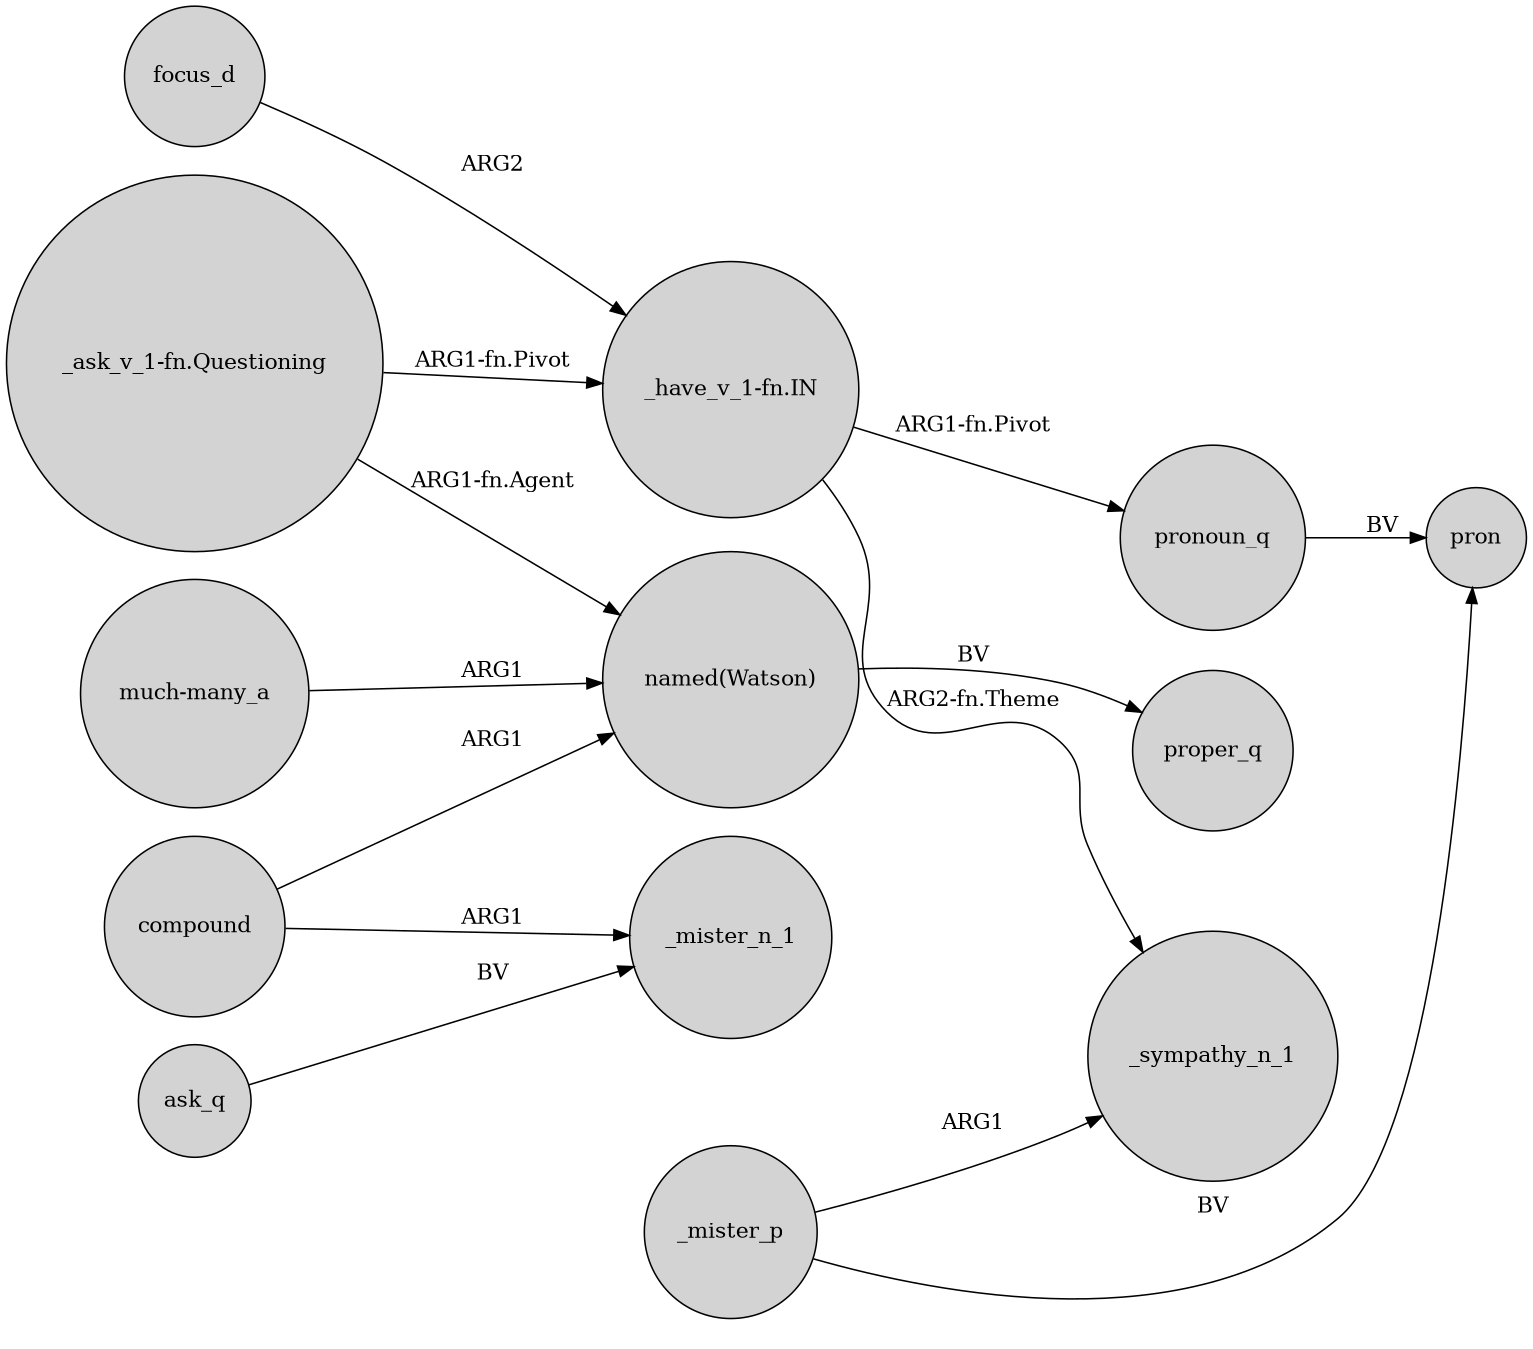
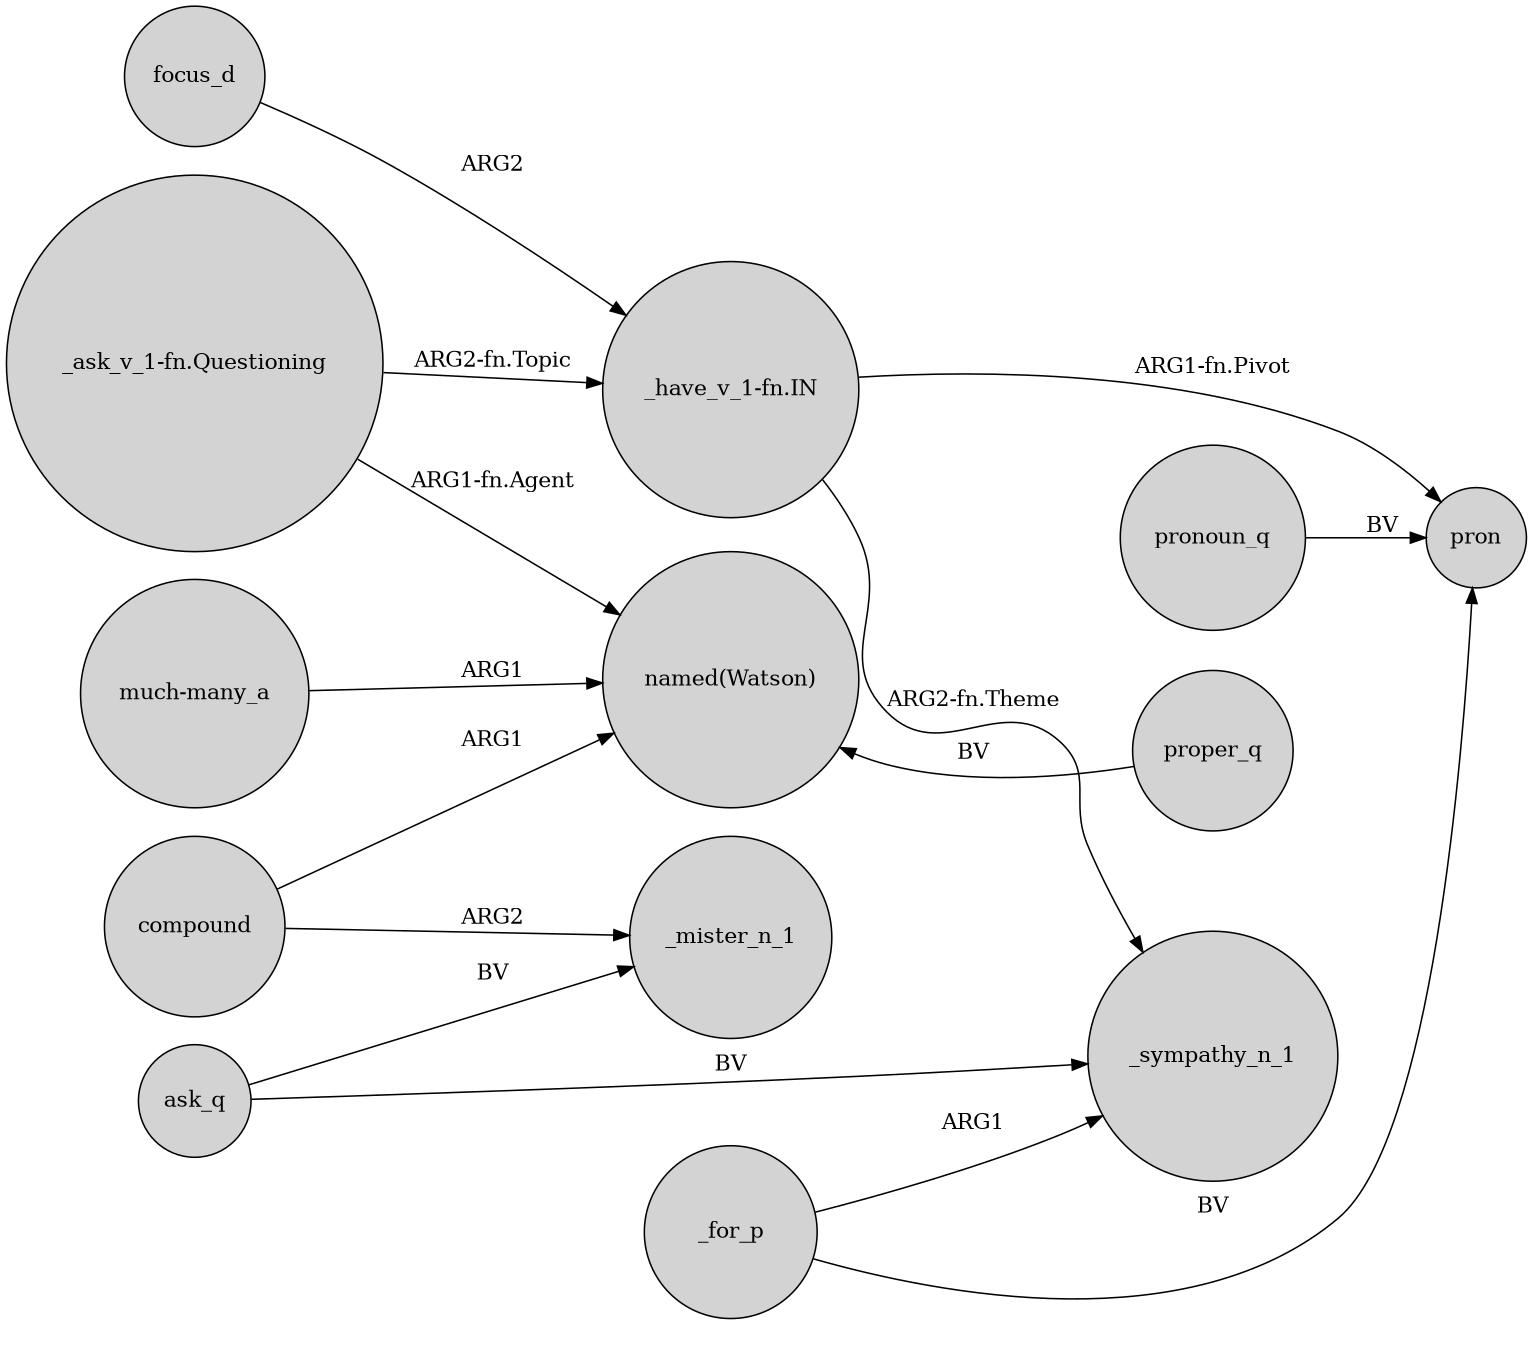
(493, 361) -> (493, 361)
(981, 467) -> (1156, 386)
(995, 673) -> (993, 777)
(493, 918) -> (493, 918)
none -> (662, 1085)
(731, 1232) -> (731, 1232)
